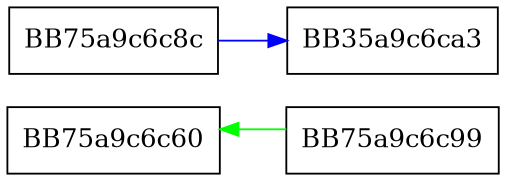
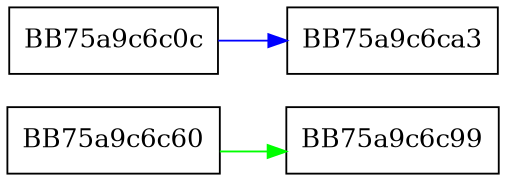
(114, 41) -> (114, 41)
(393, 41) -> (393, 41)
(262, 129) -> (244, 151)
